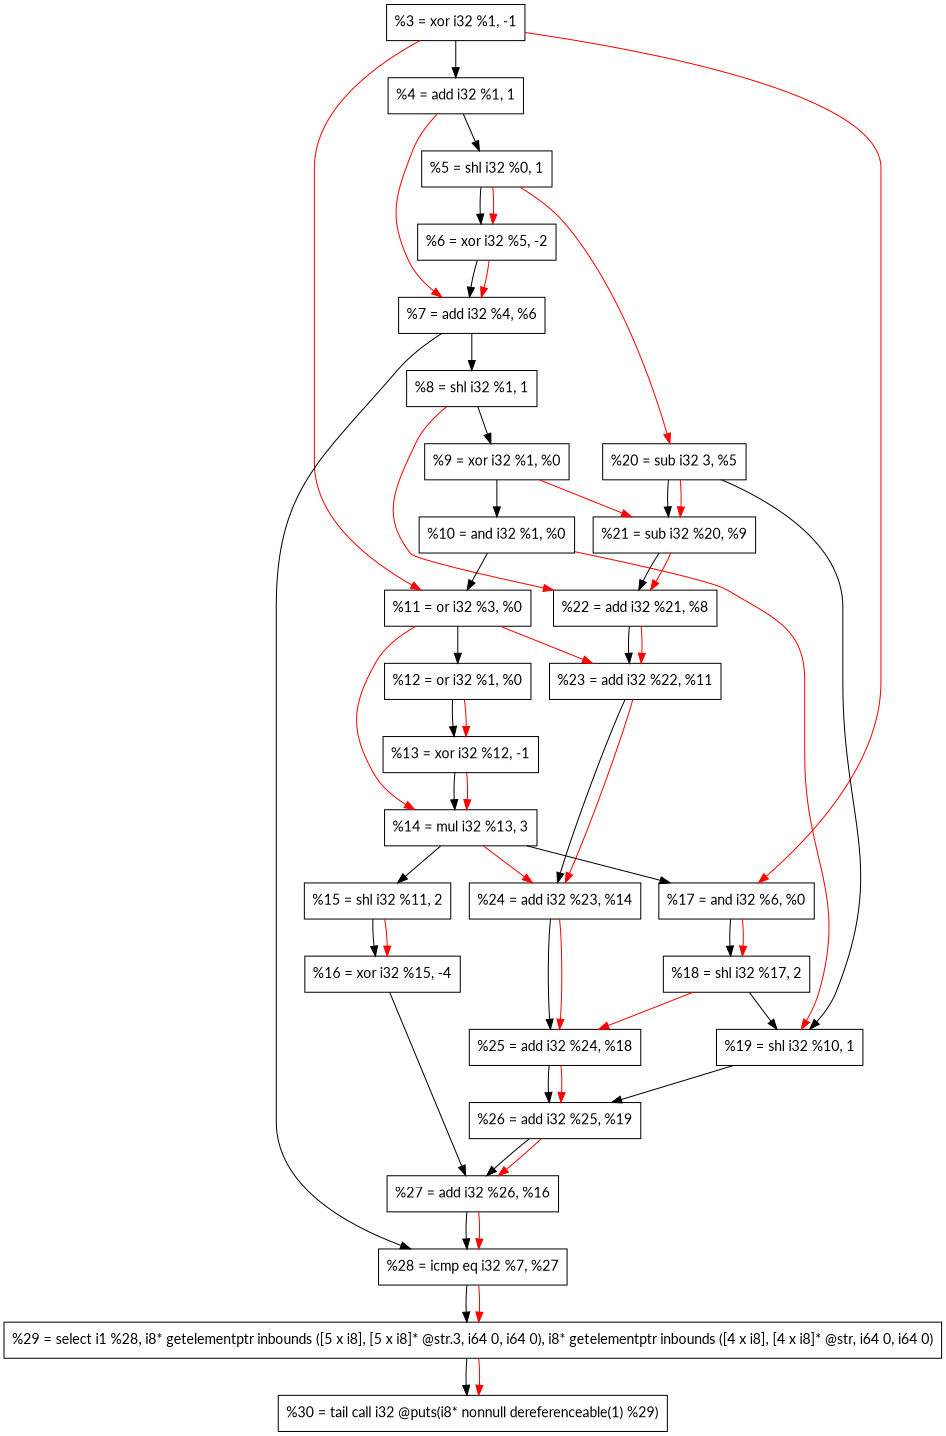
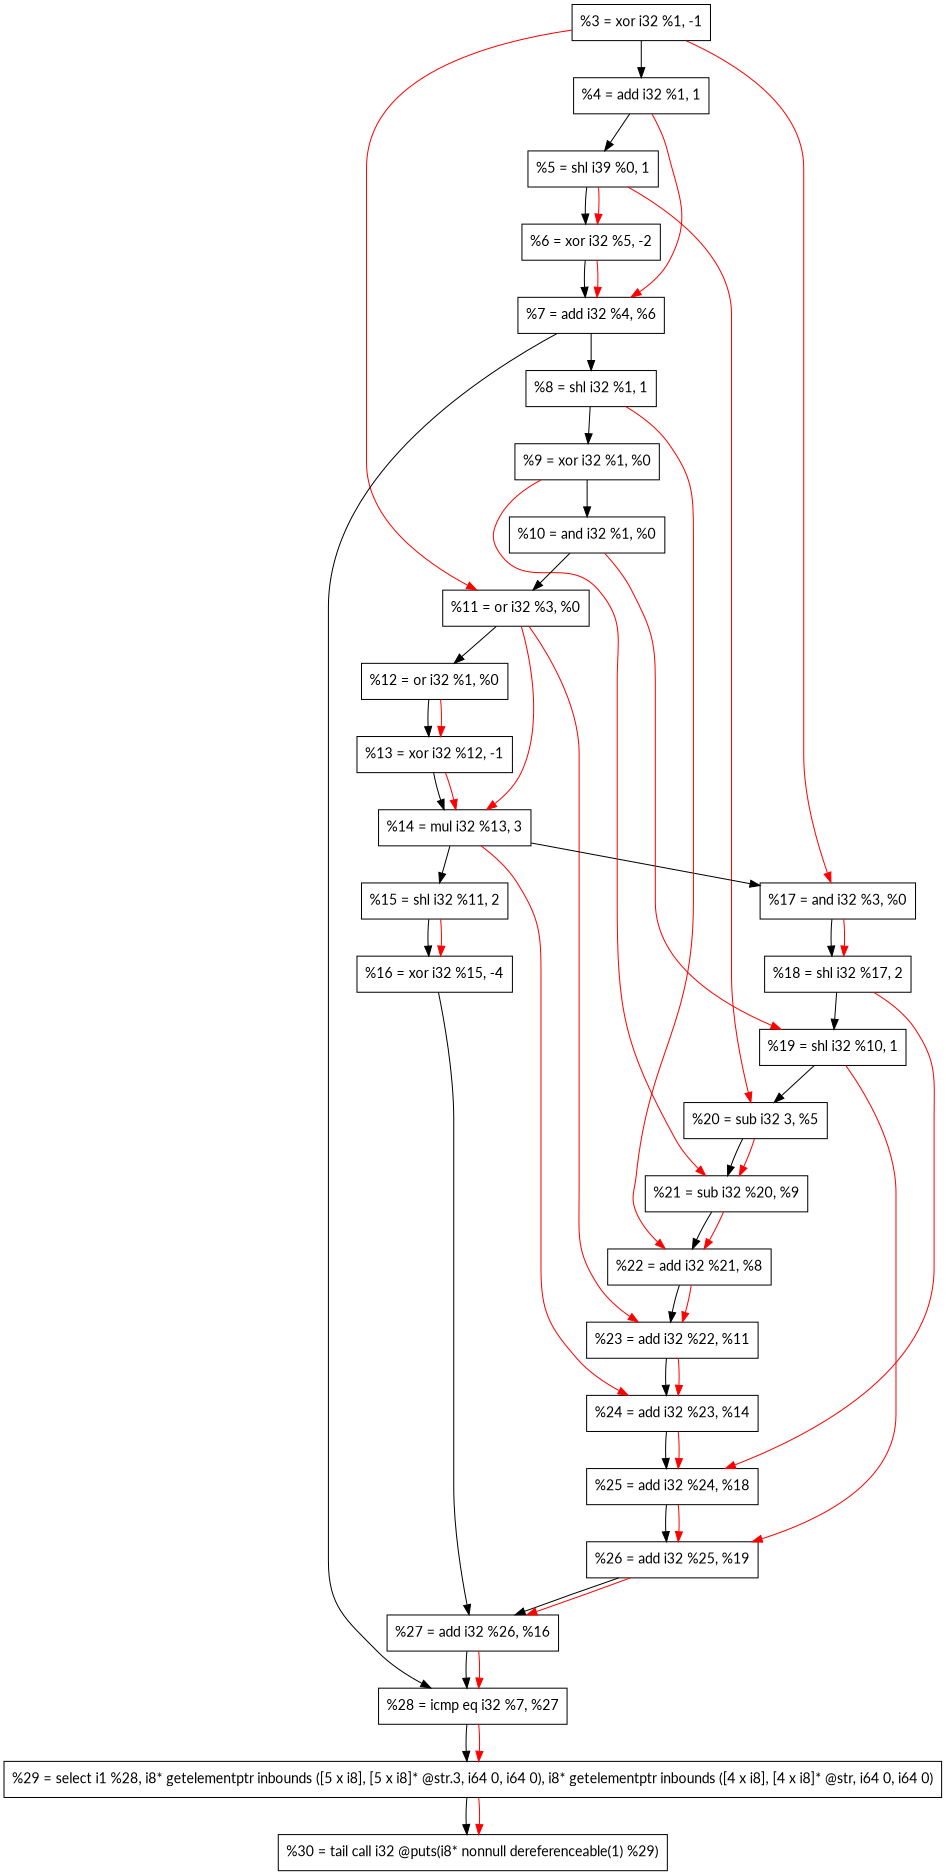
(487, 169) -> (593, 169)
(845, 727) -> (798, 1081)
(737, 901) -> (838, 901)
(677, 1082) -> (896, 1332)
